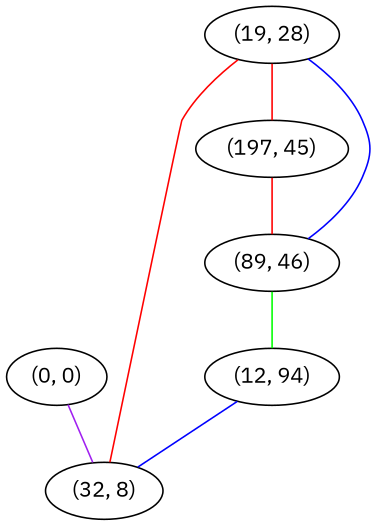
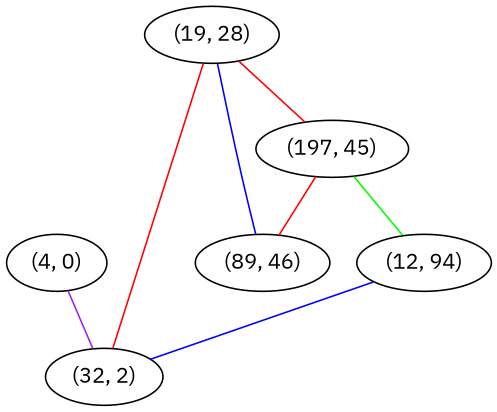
(272, 320) -> (378, 206)
(57, 377) -> (57, 263)
(104, 491) -> (104, 377)
